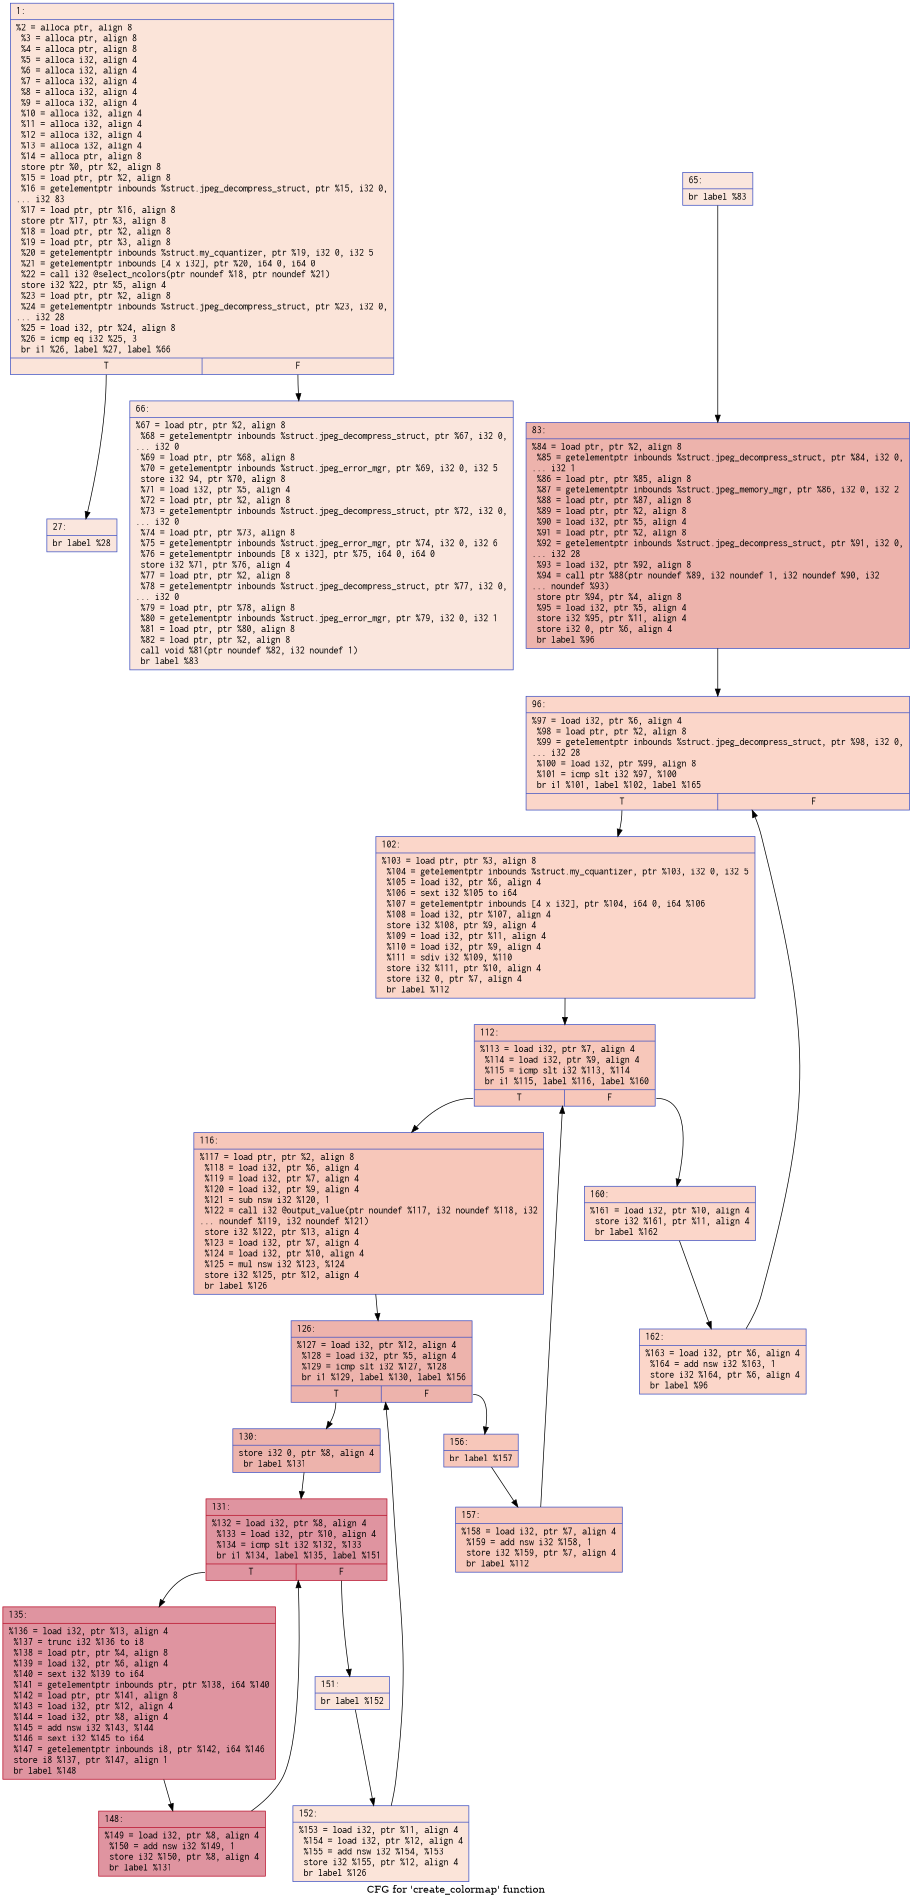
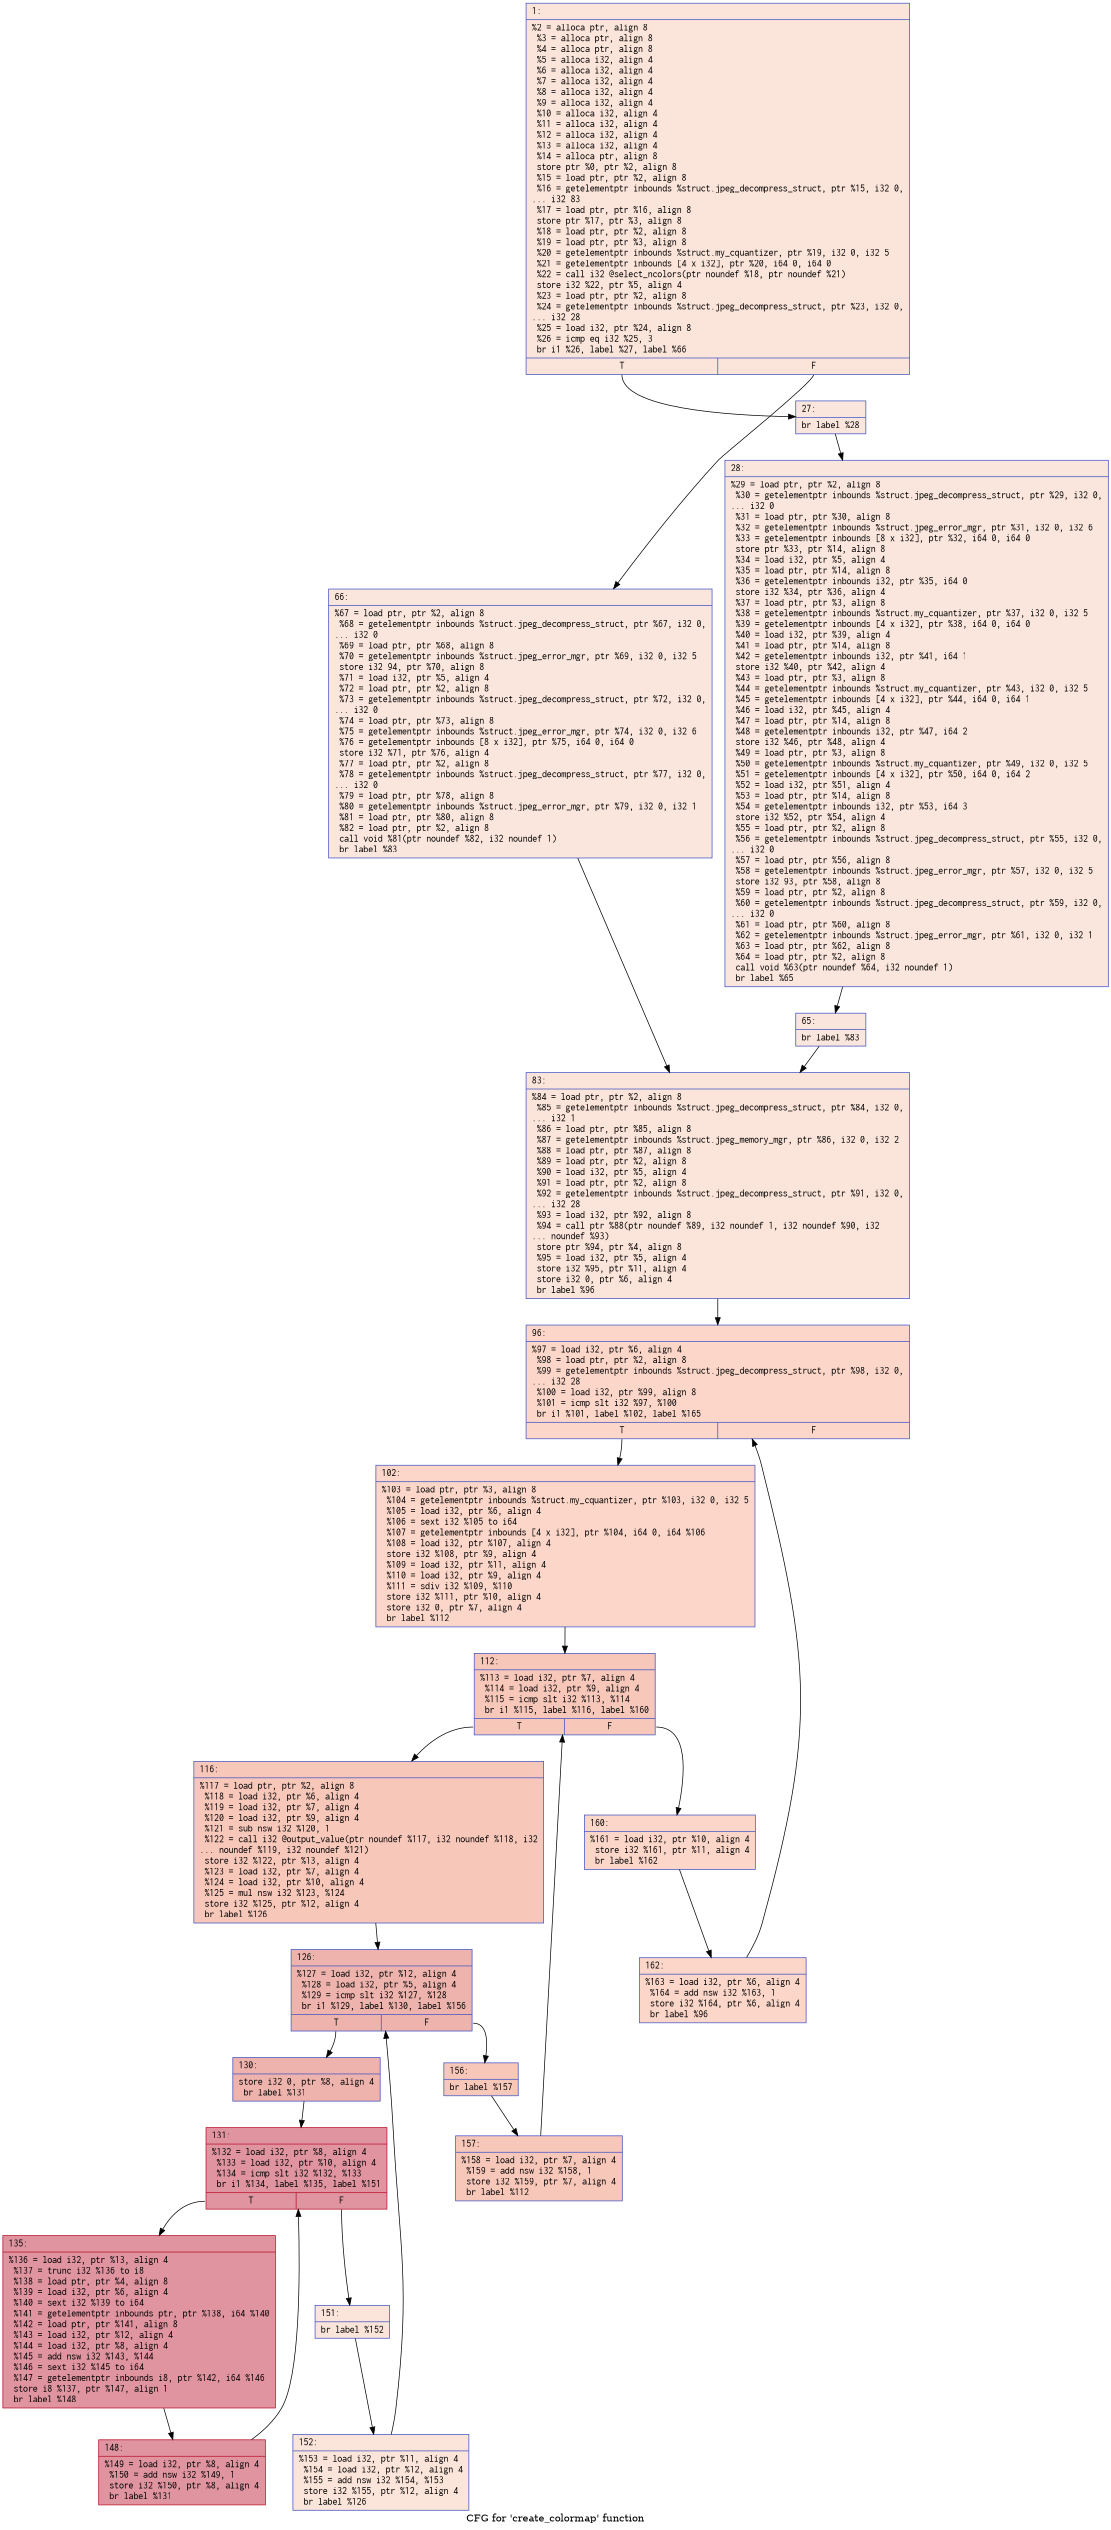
(718, 535) -> (718, 1186)
none -> (917, 724)
none -> (622, 962)
